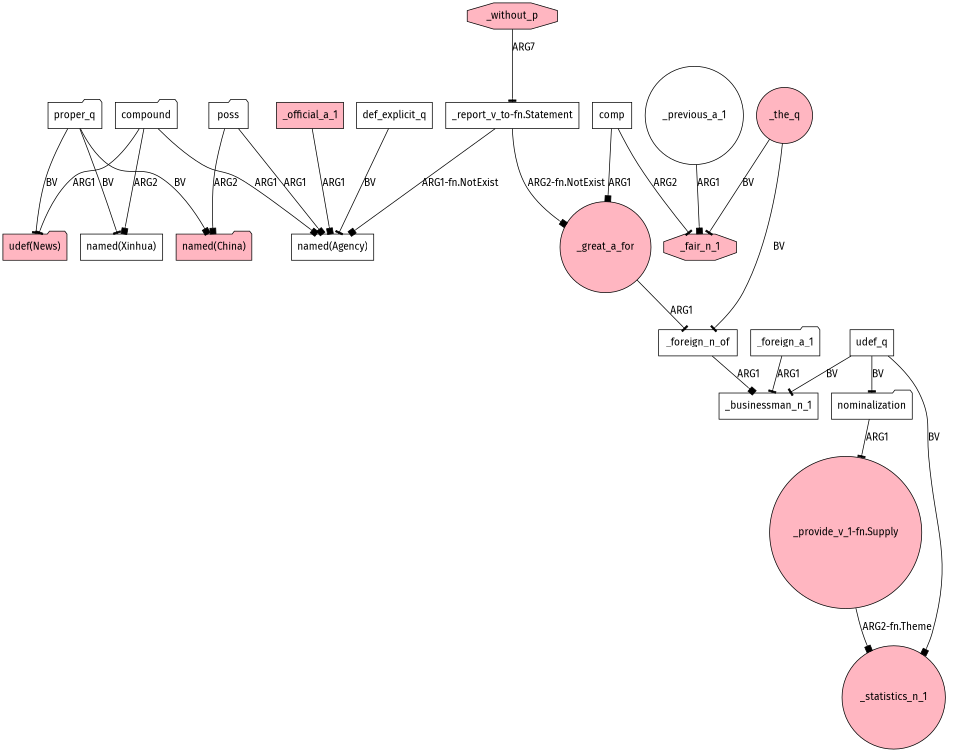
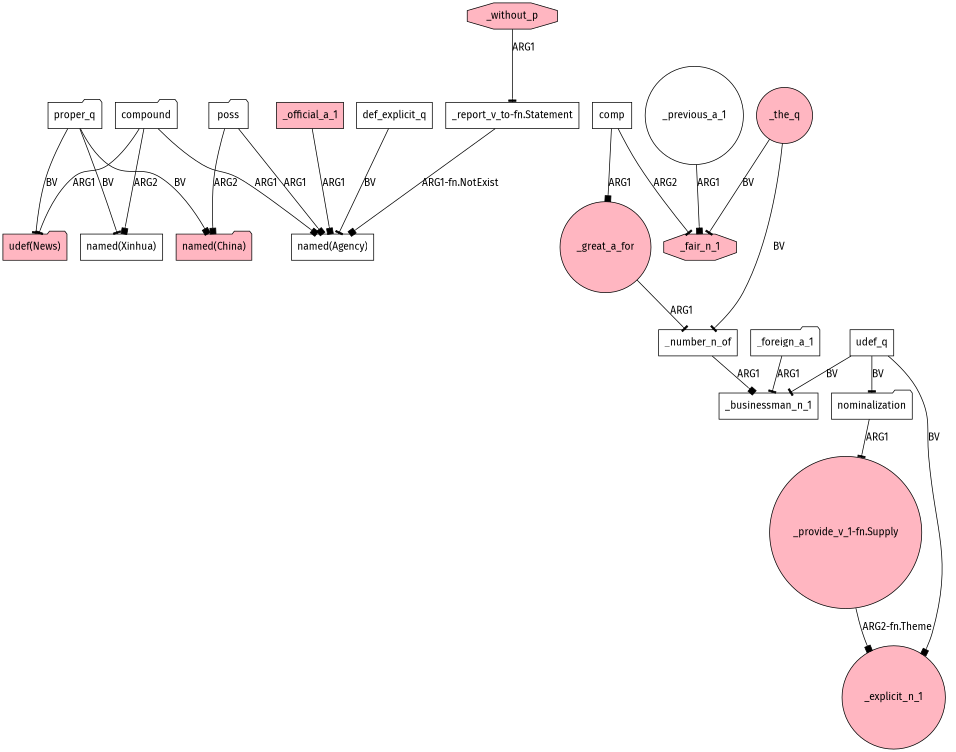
(524, 48) -> (524, 48)
(524, 181) -> none
(698, 343) -> (698, 343)
(894, 697) -> (894, 697)
